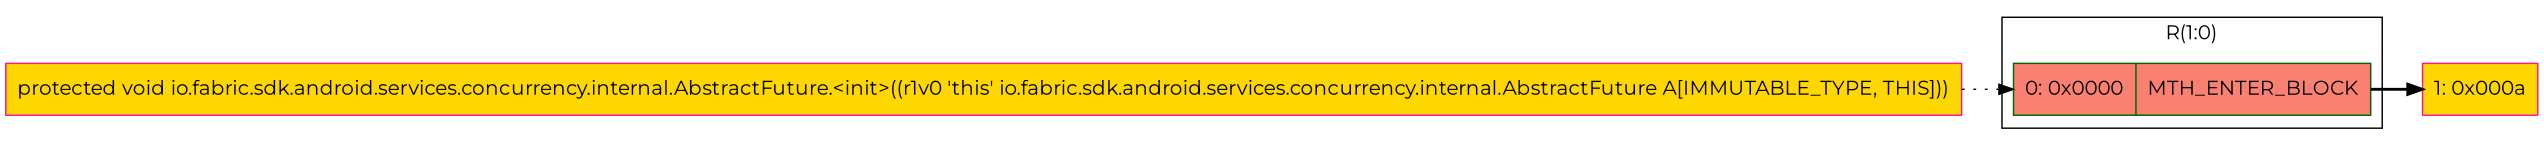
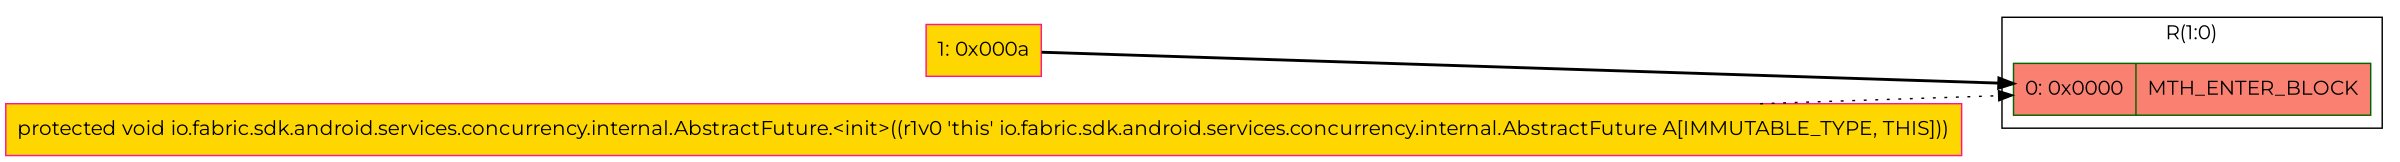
(2391, 89) -> (1520, 68)
